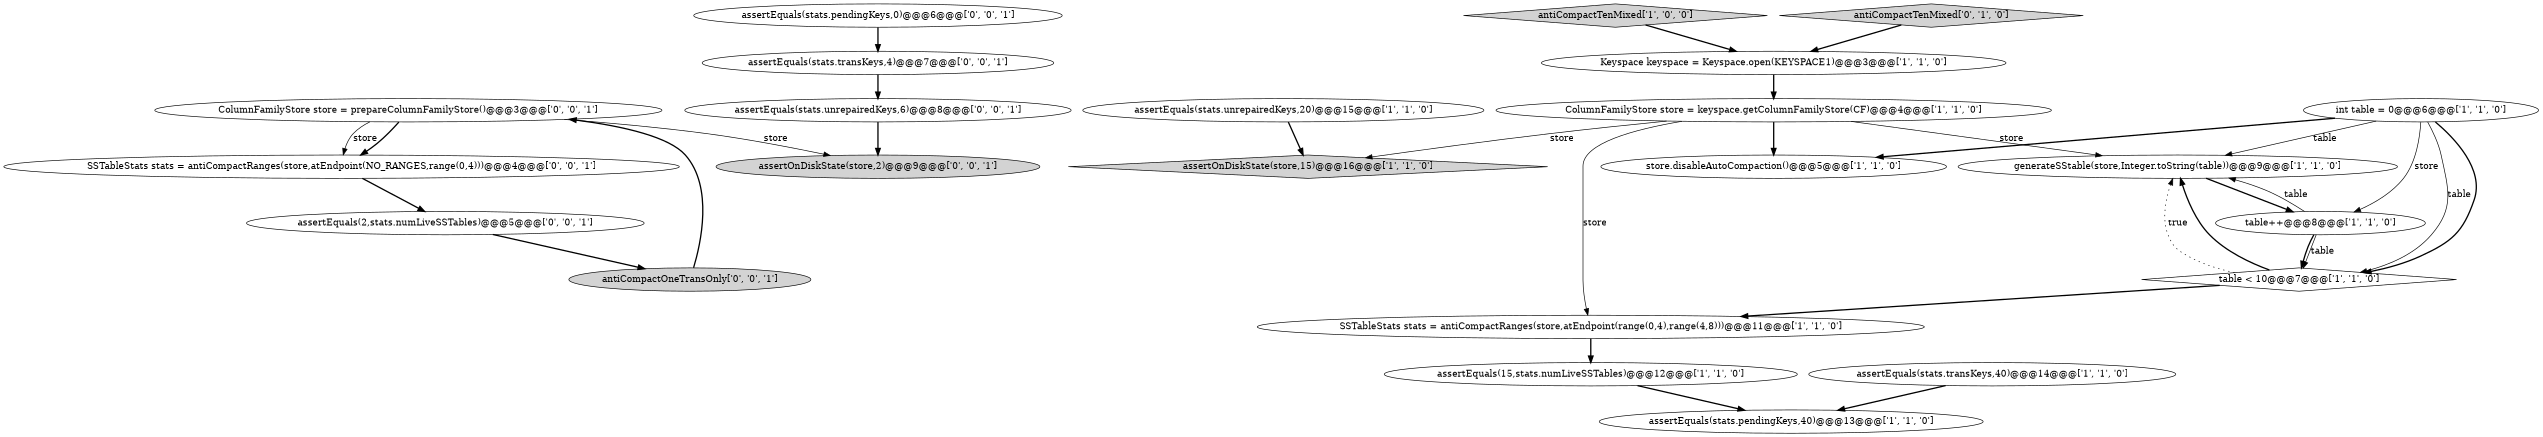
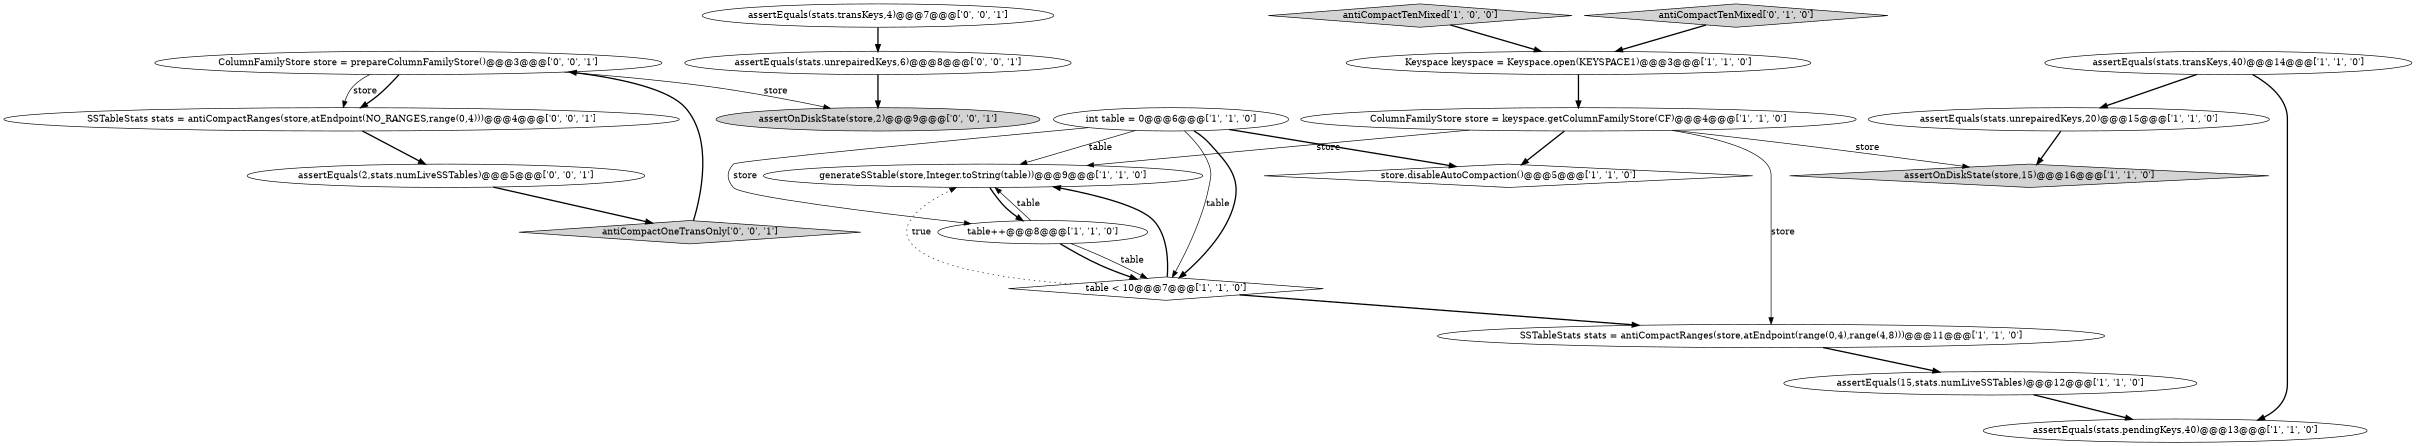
(878, 16) -> none
none -> (2152, 90)
(1774, 167) -> (1508, 176)
(690, 280) -> (690, 232)
